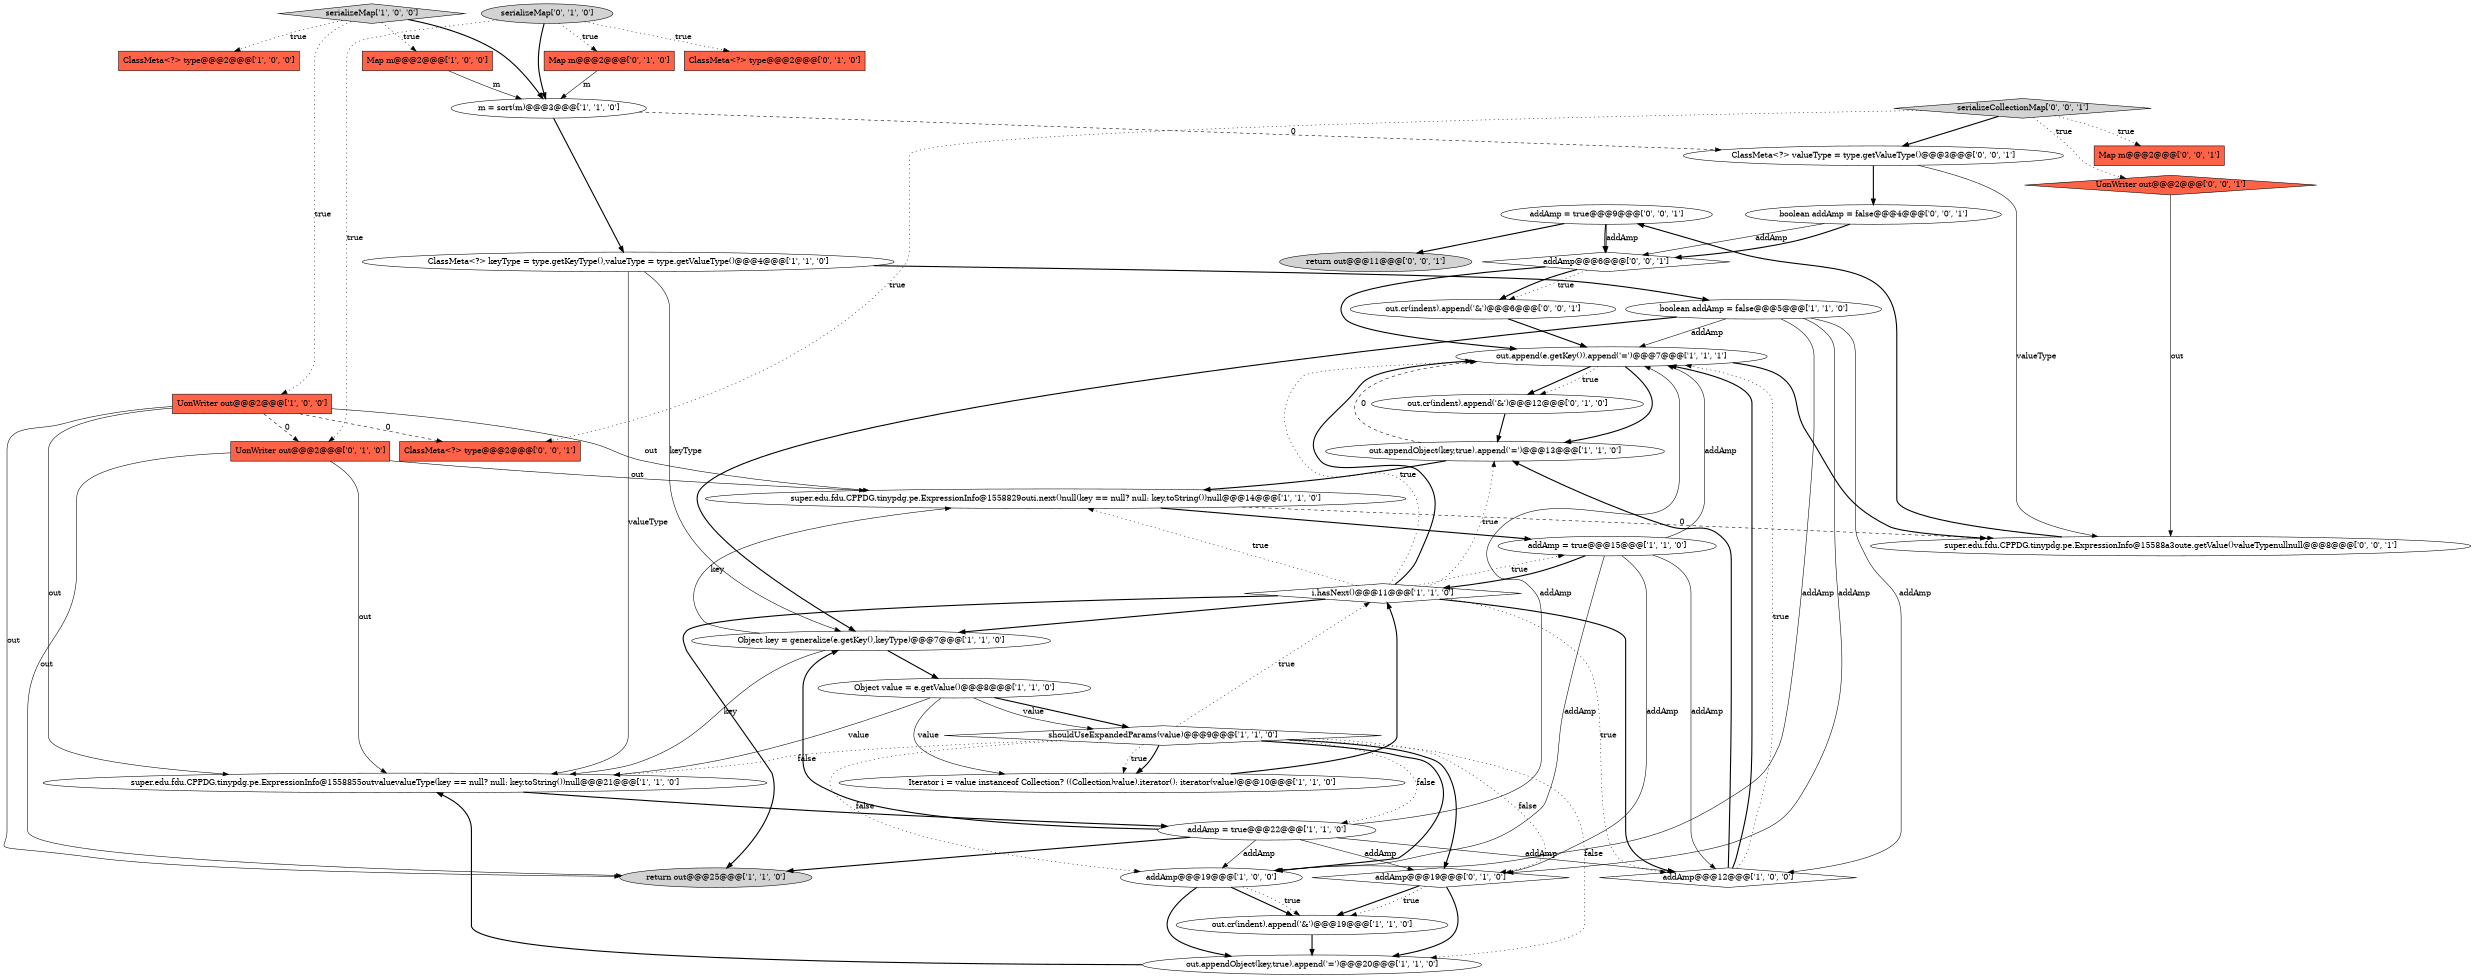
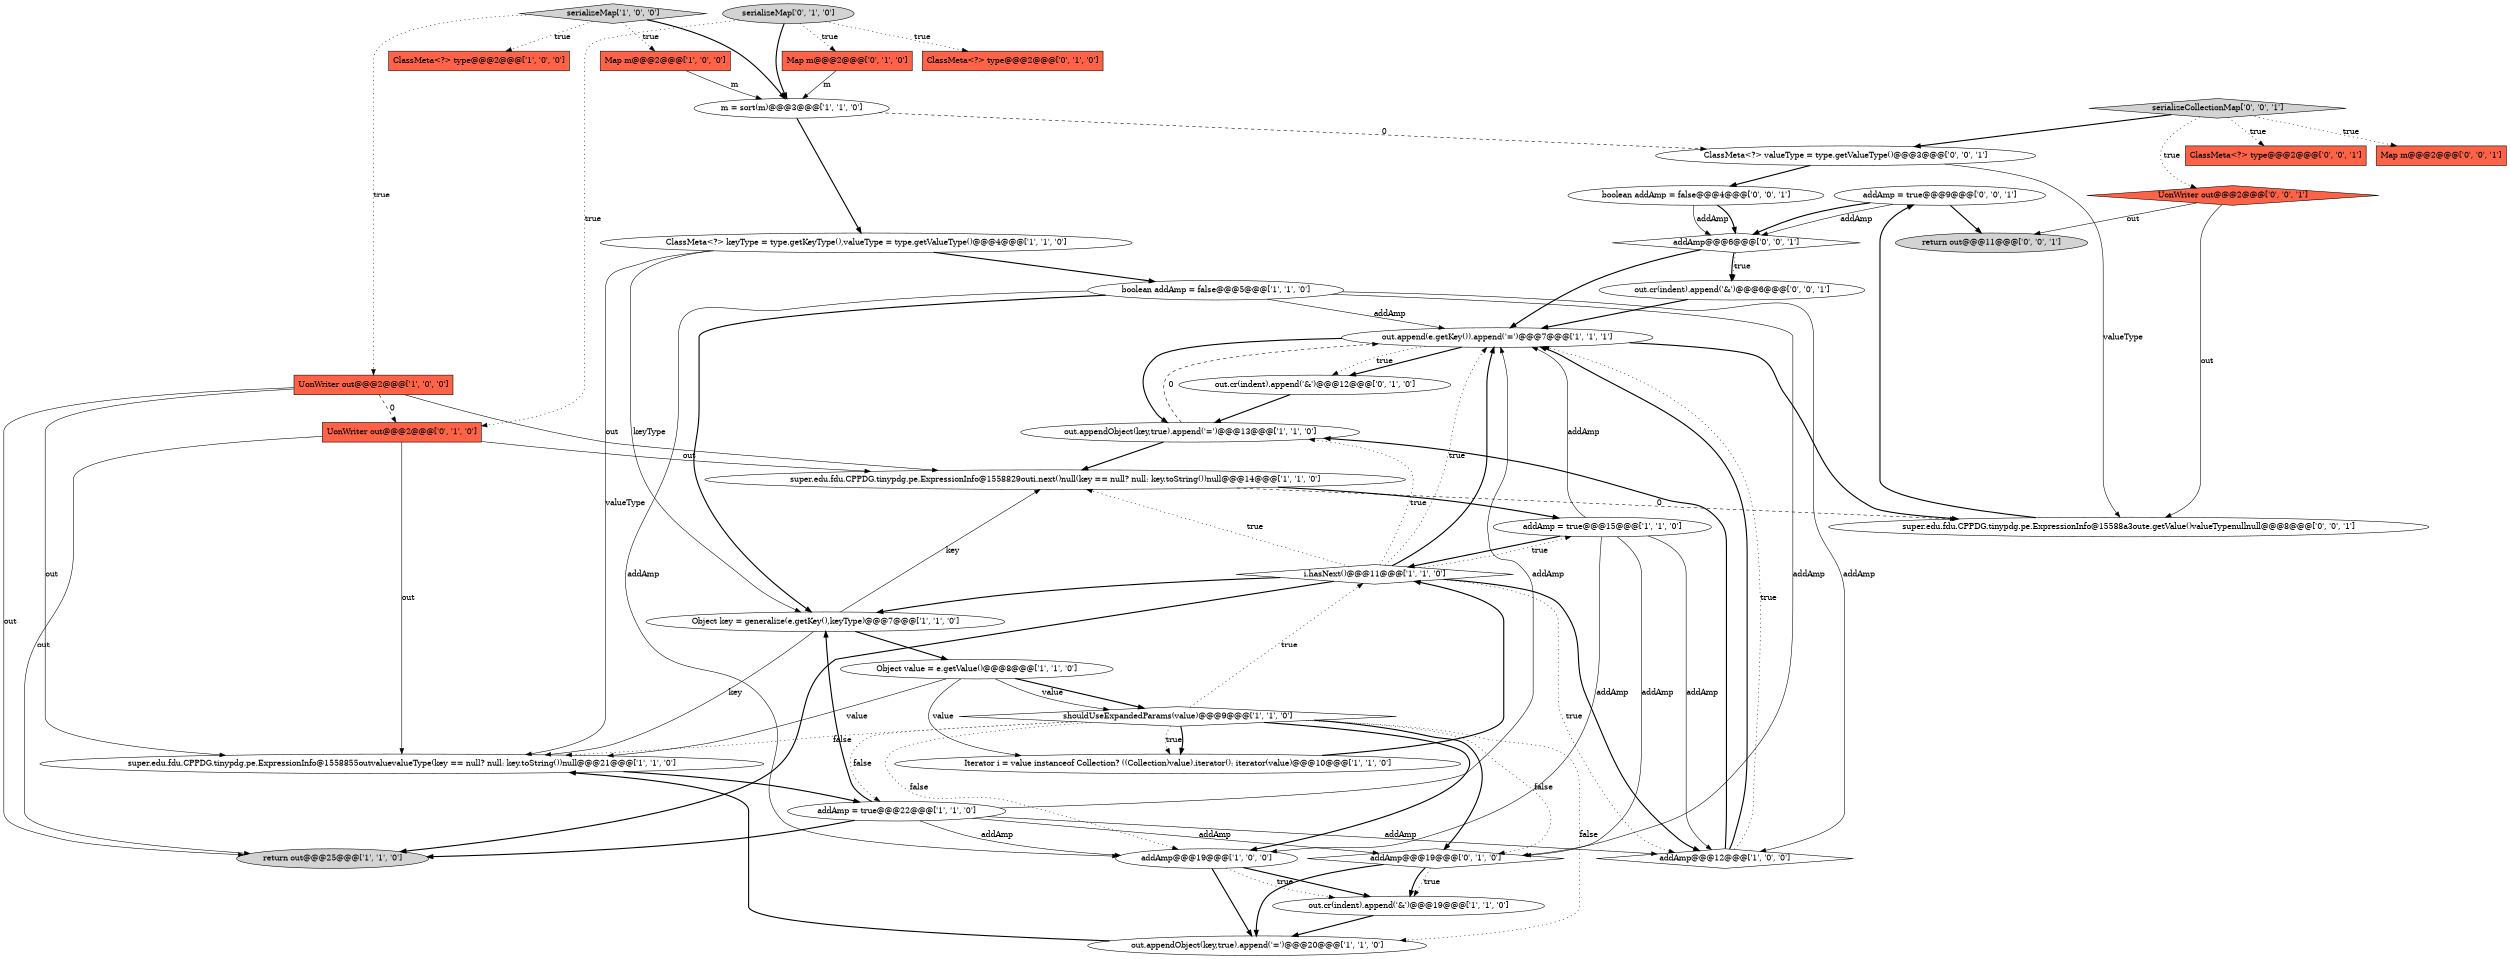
none -> (2118, 218)
(368, 427) -> none
